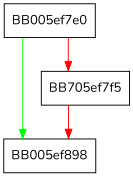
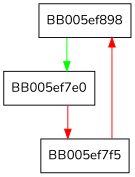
(23, 84) -> (67, 50)
(85, 88) -> (85, 156)
